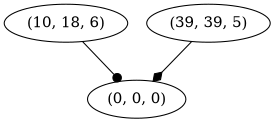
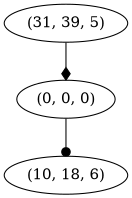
(208, 23) -> (66, 23)
(98, 58) -> (66, 133)
